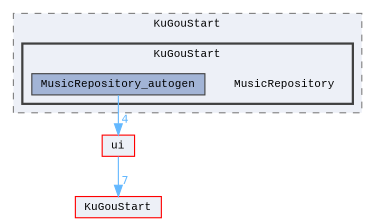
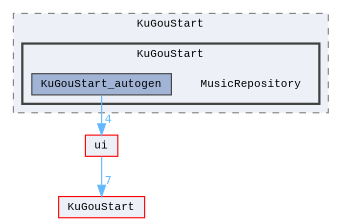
(118, 84) -> (102, 84)
